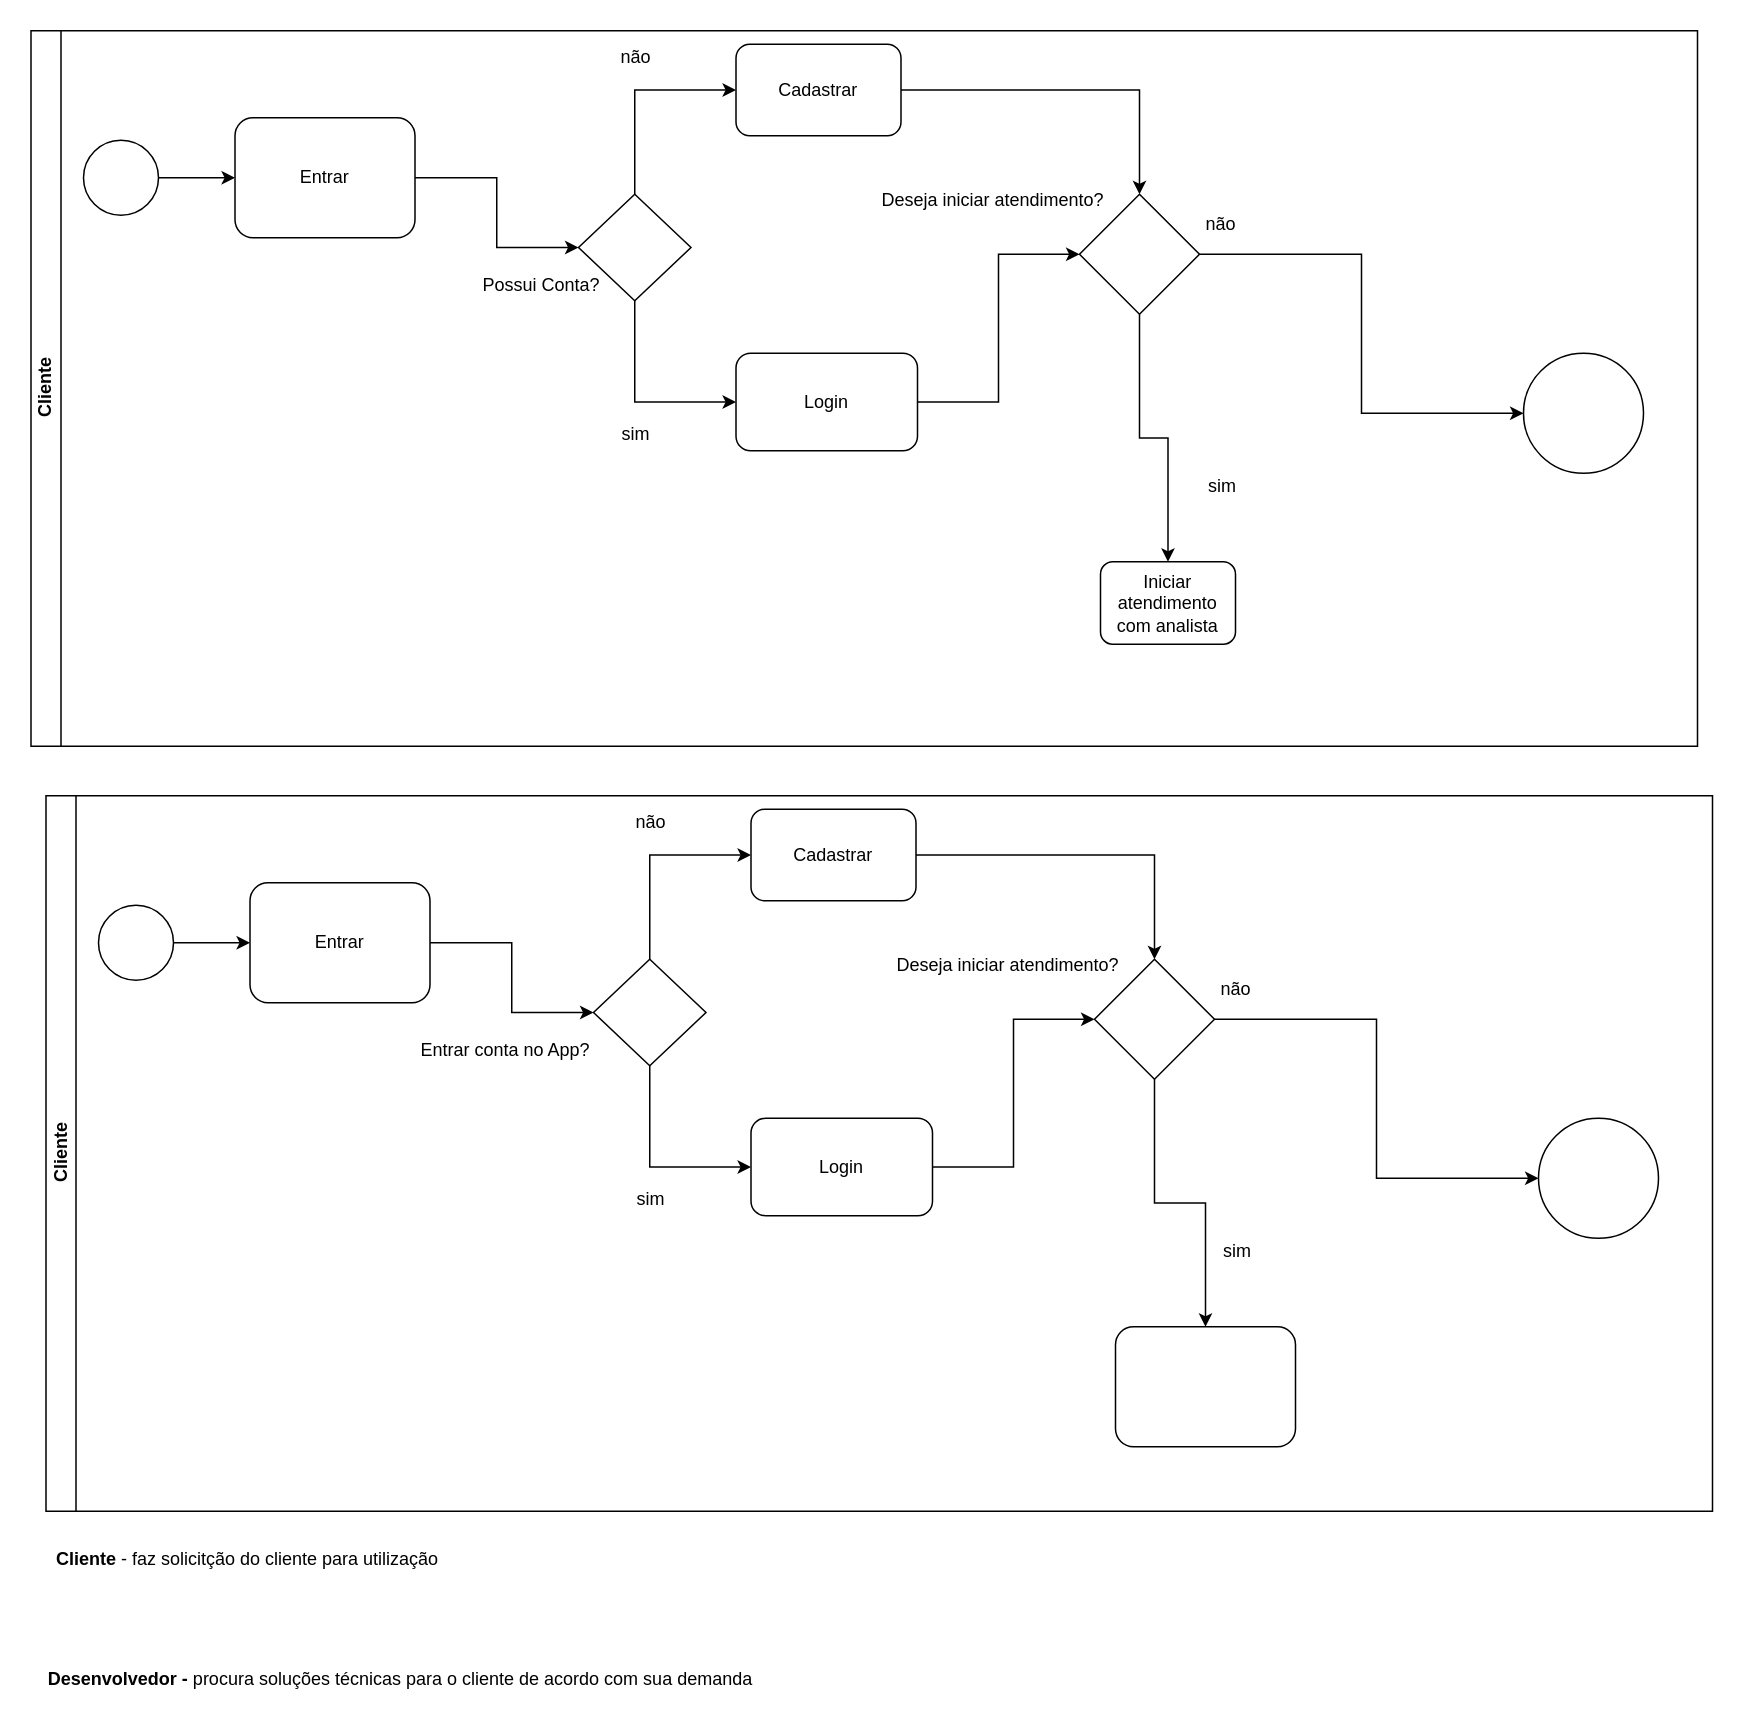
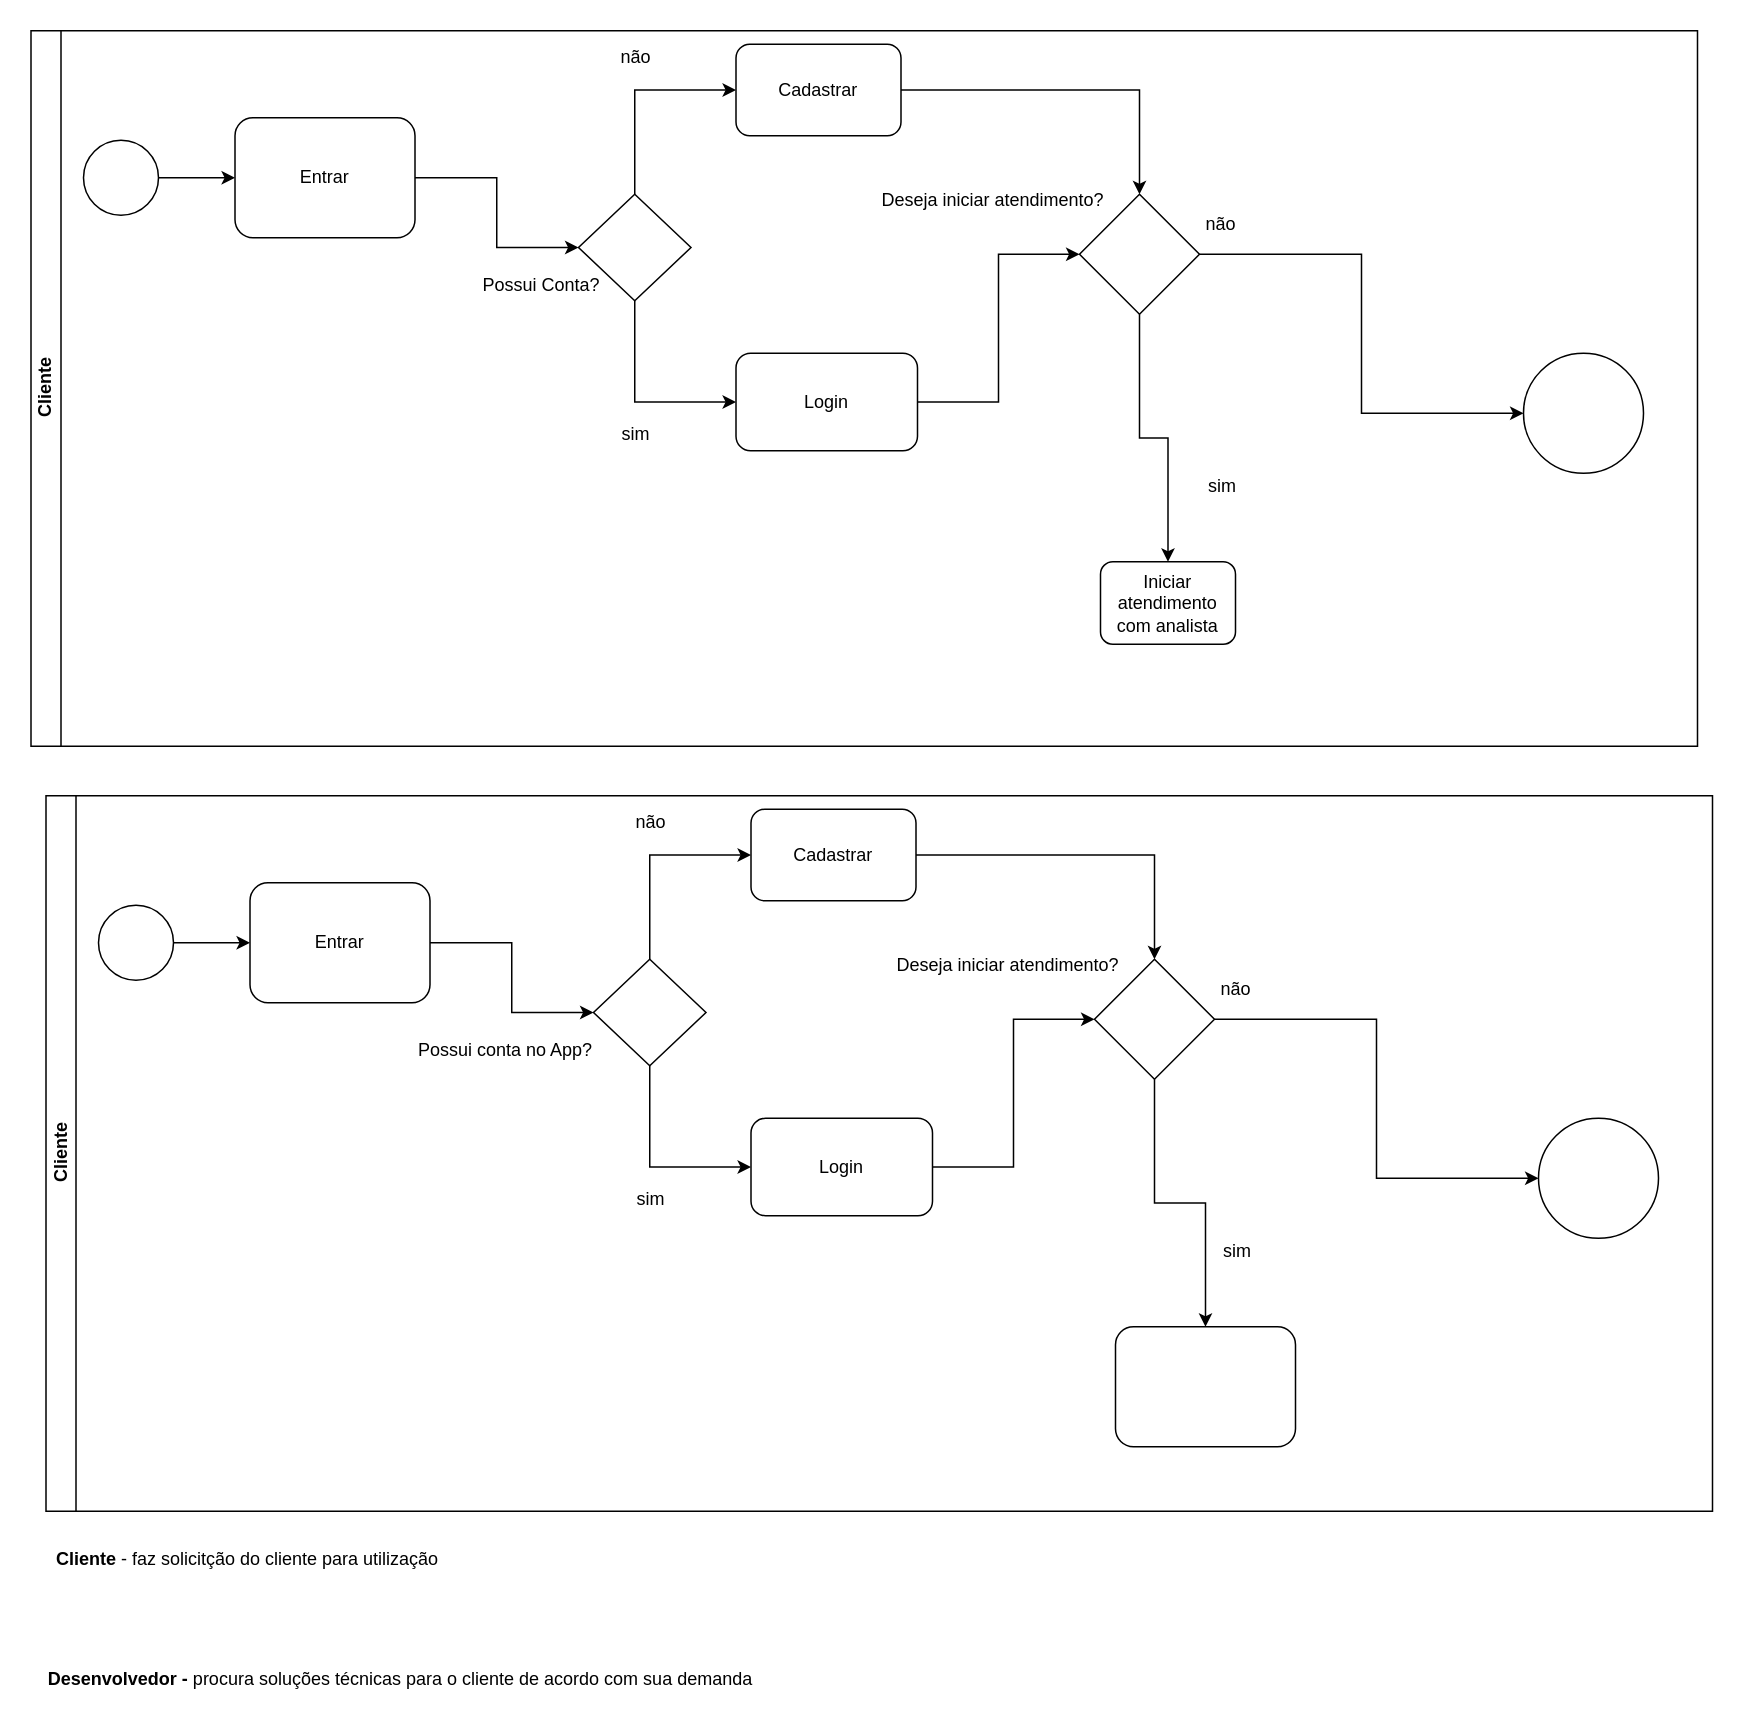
(506, 1051) -> (506, 1051)
